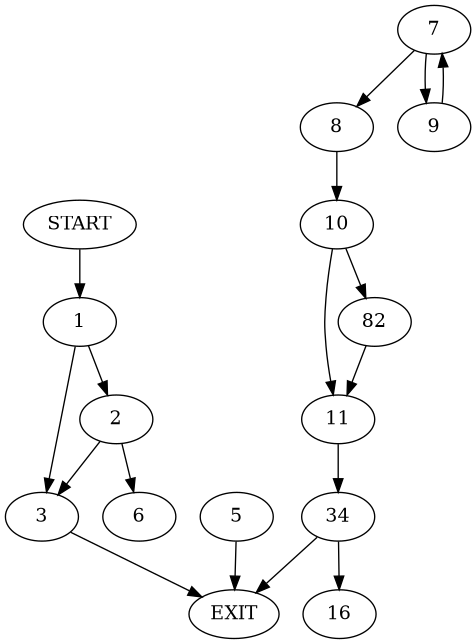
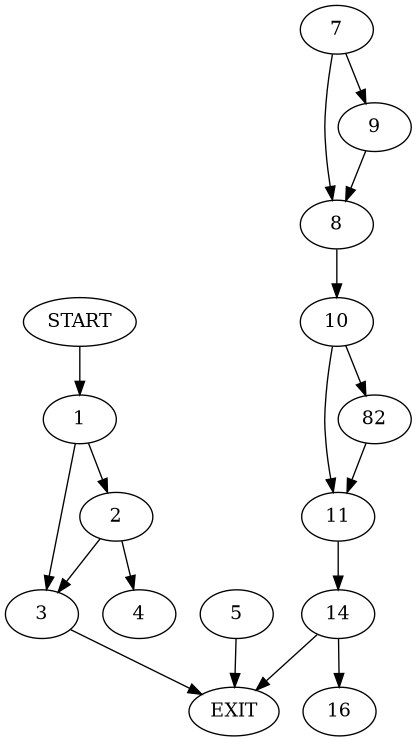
(443, 85) -> (358, 170)
(139, 517) -> (139, 614)
(338, 517) -> (338, 614)
